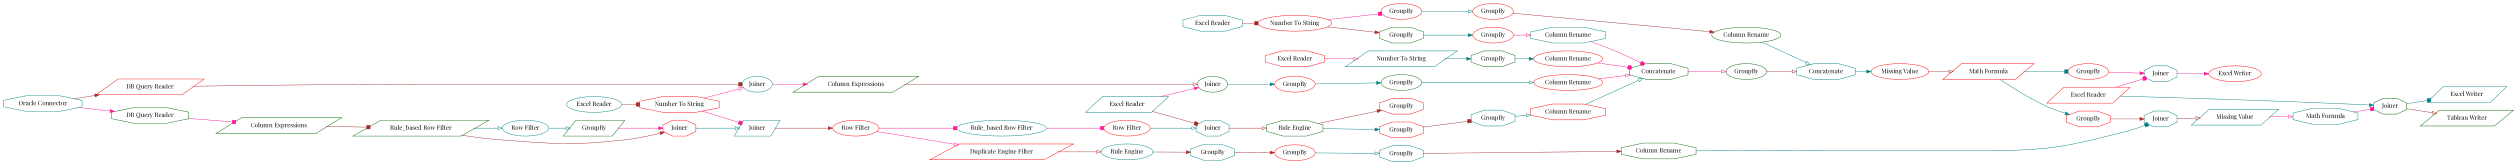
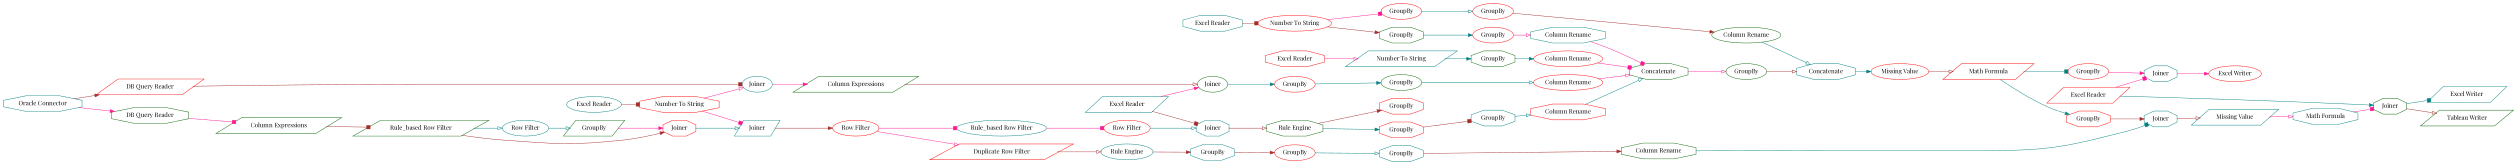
(1002, 152) -> (1002, 152)
